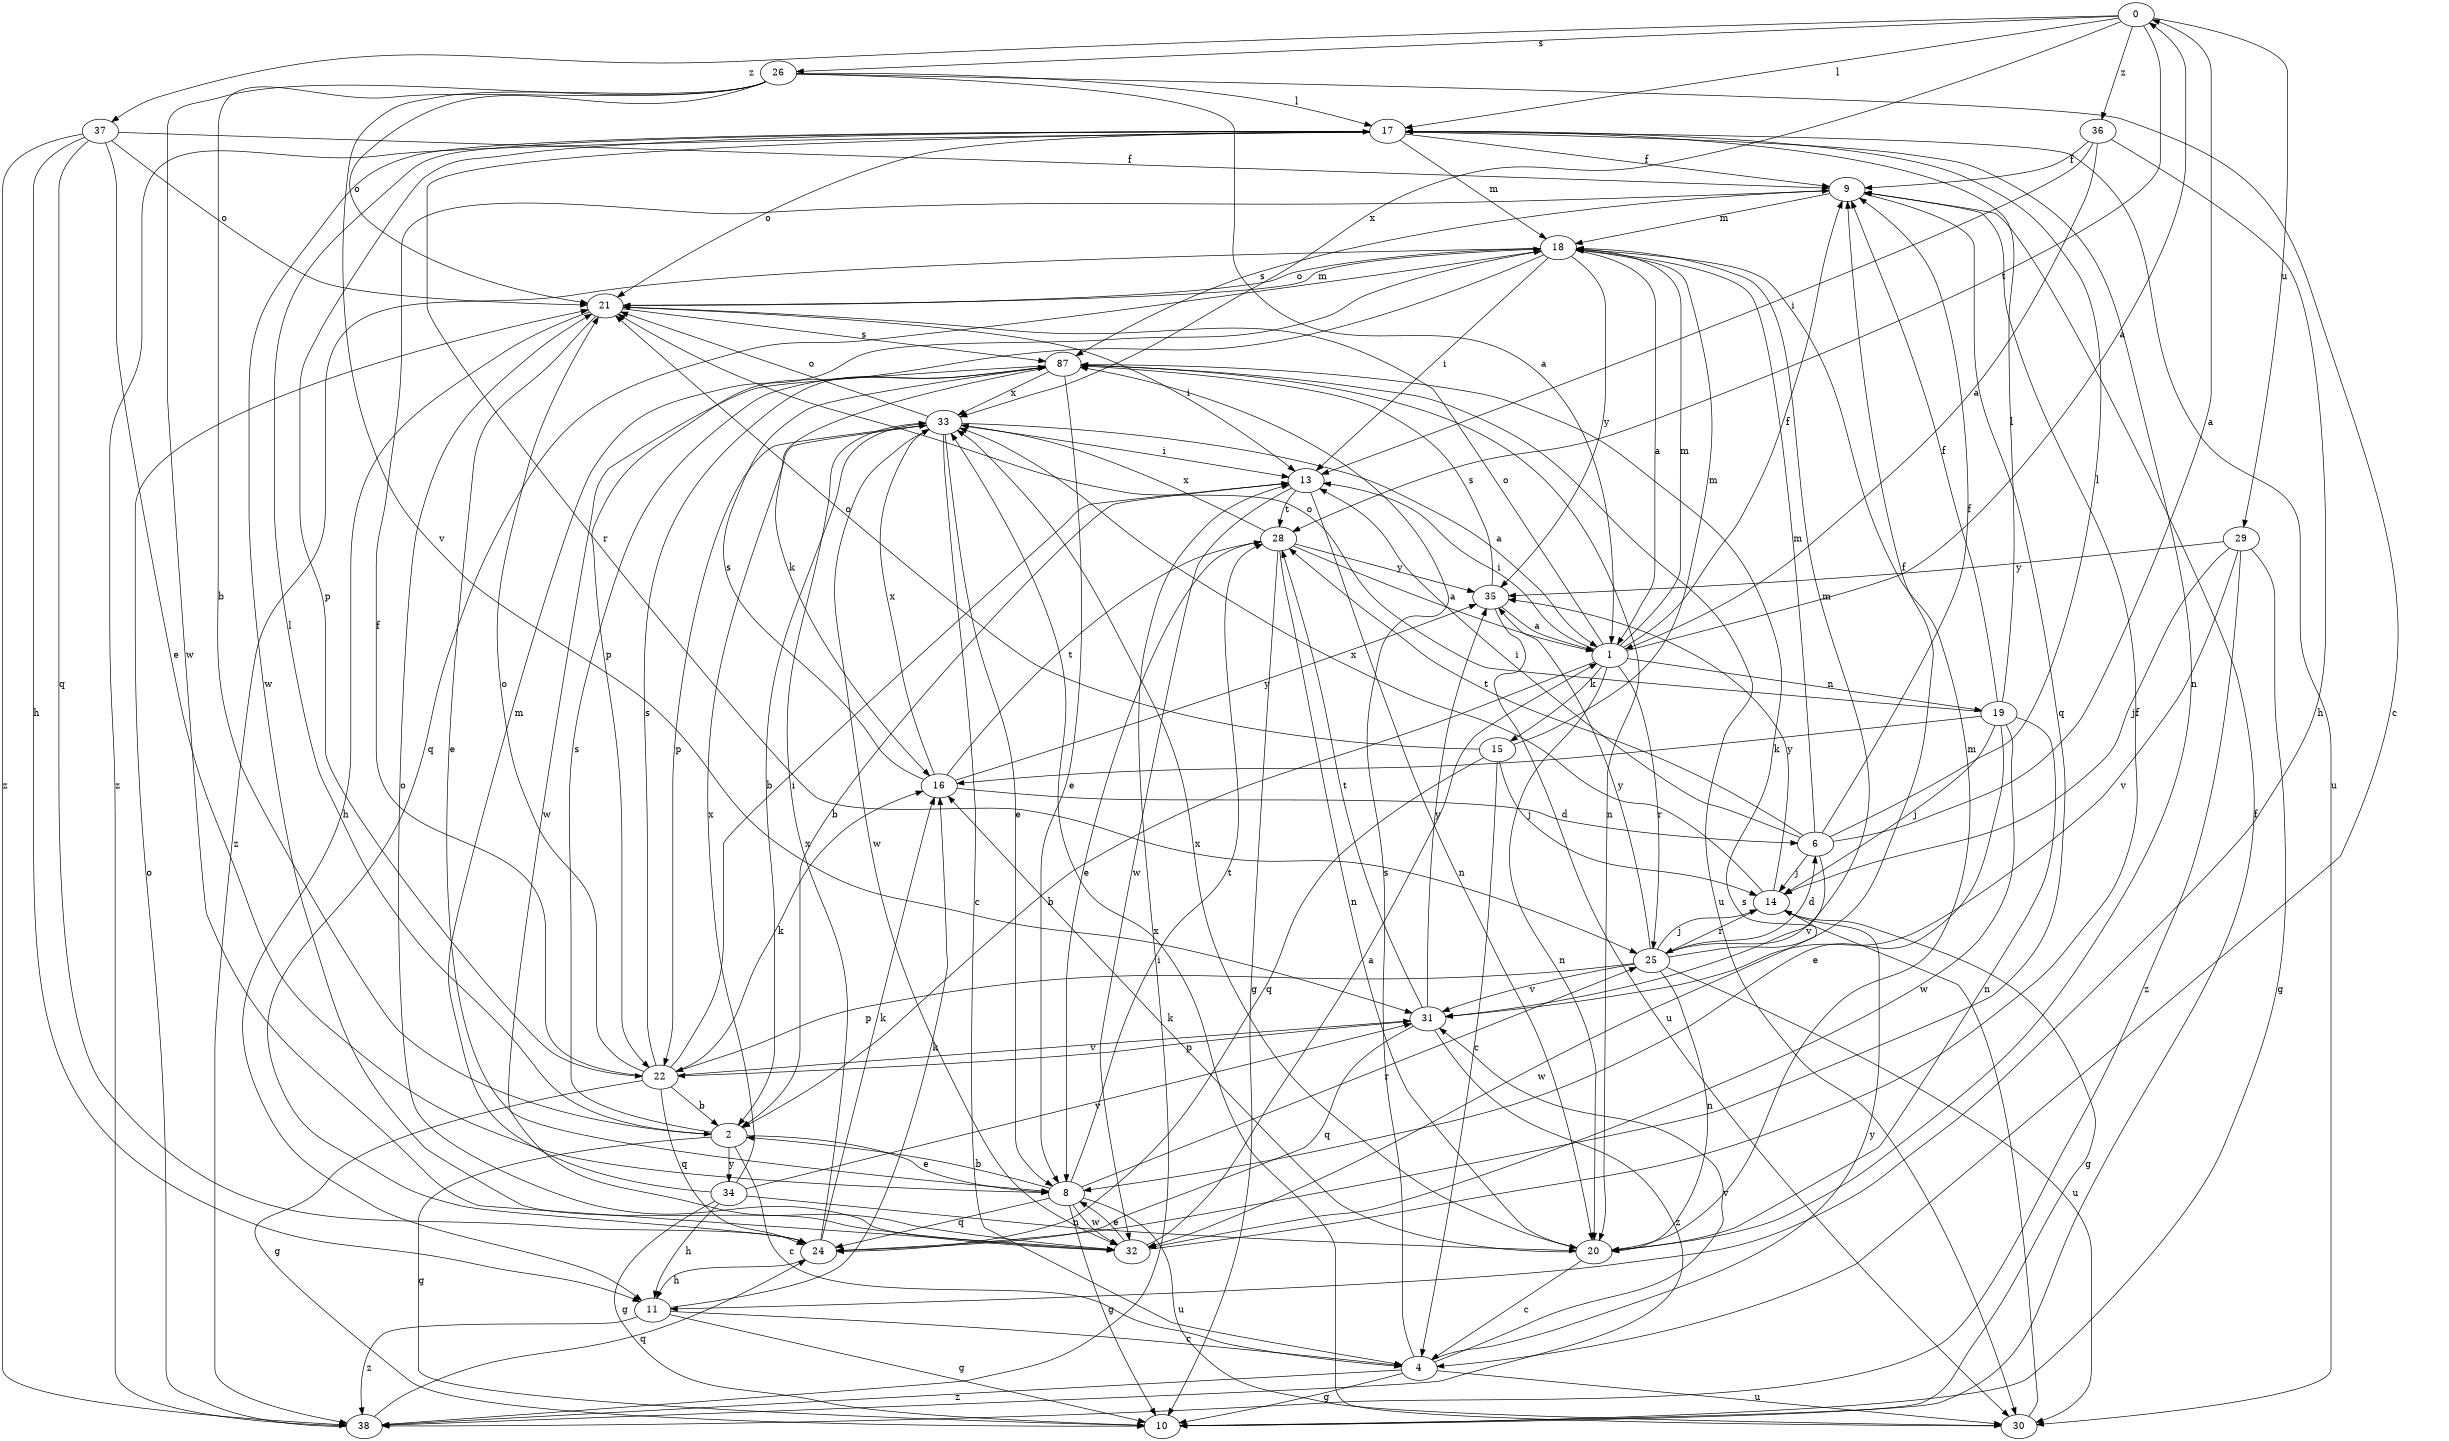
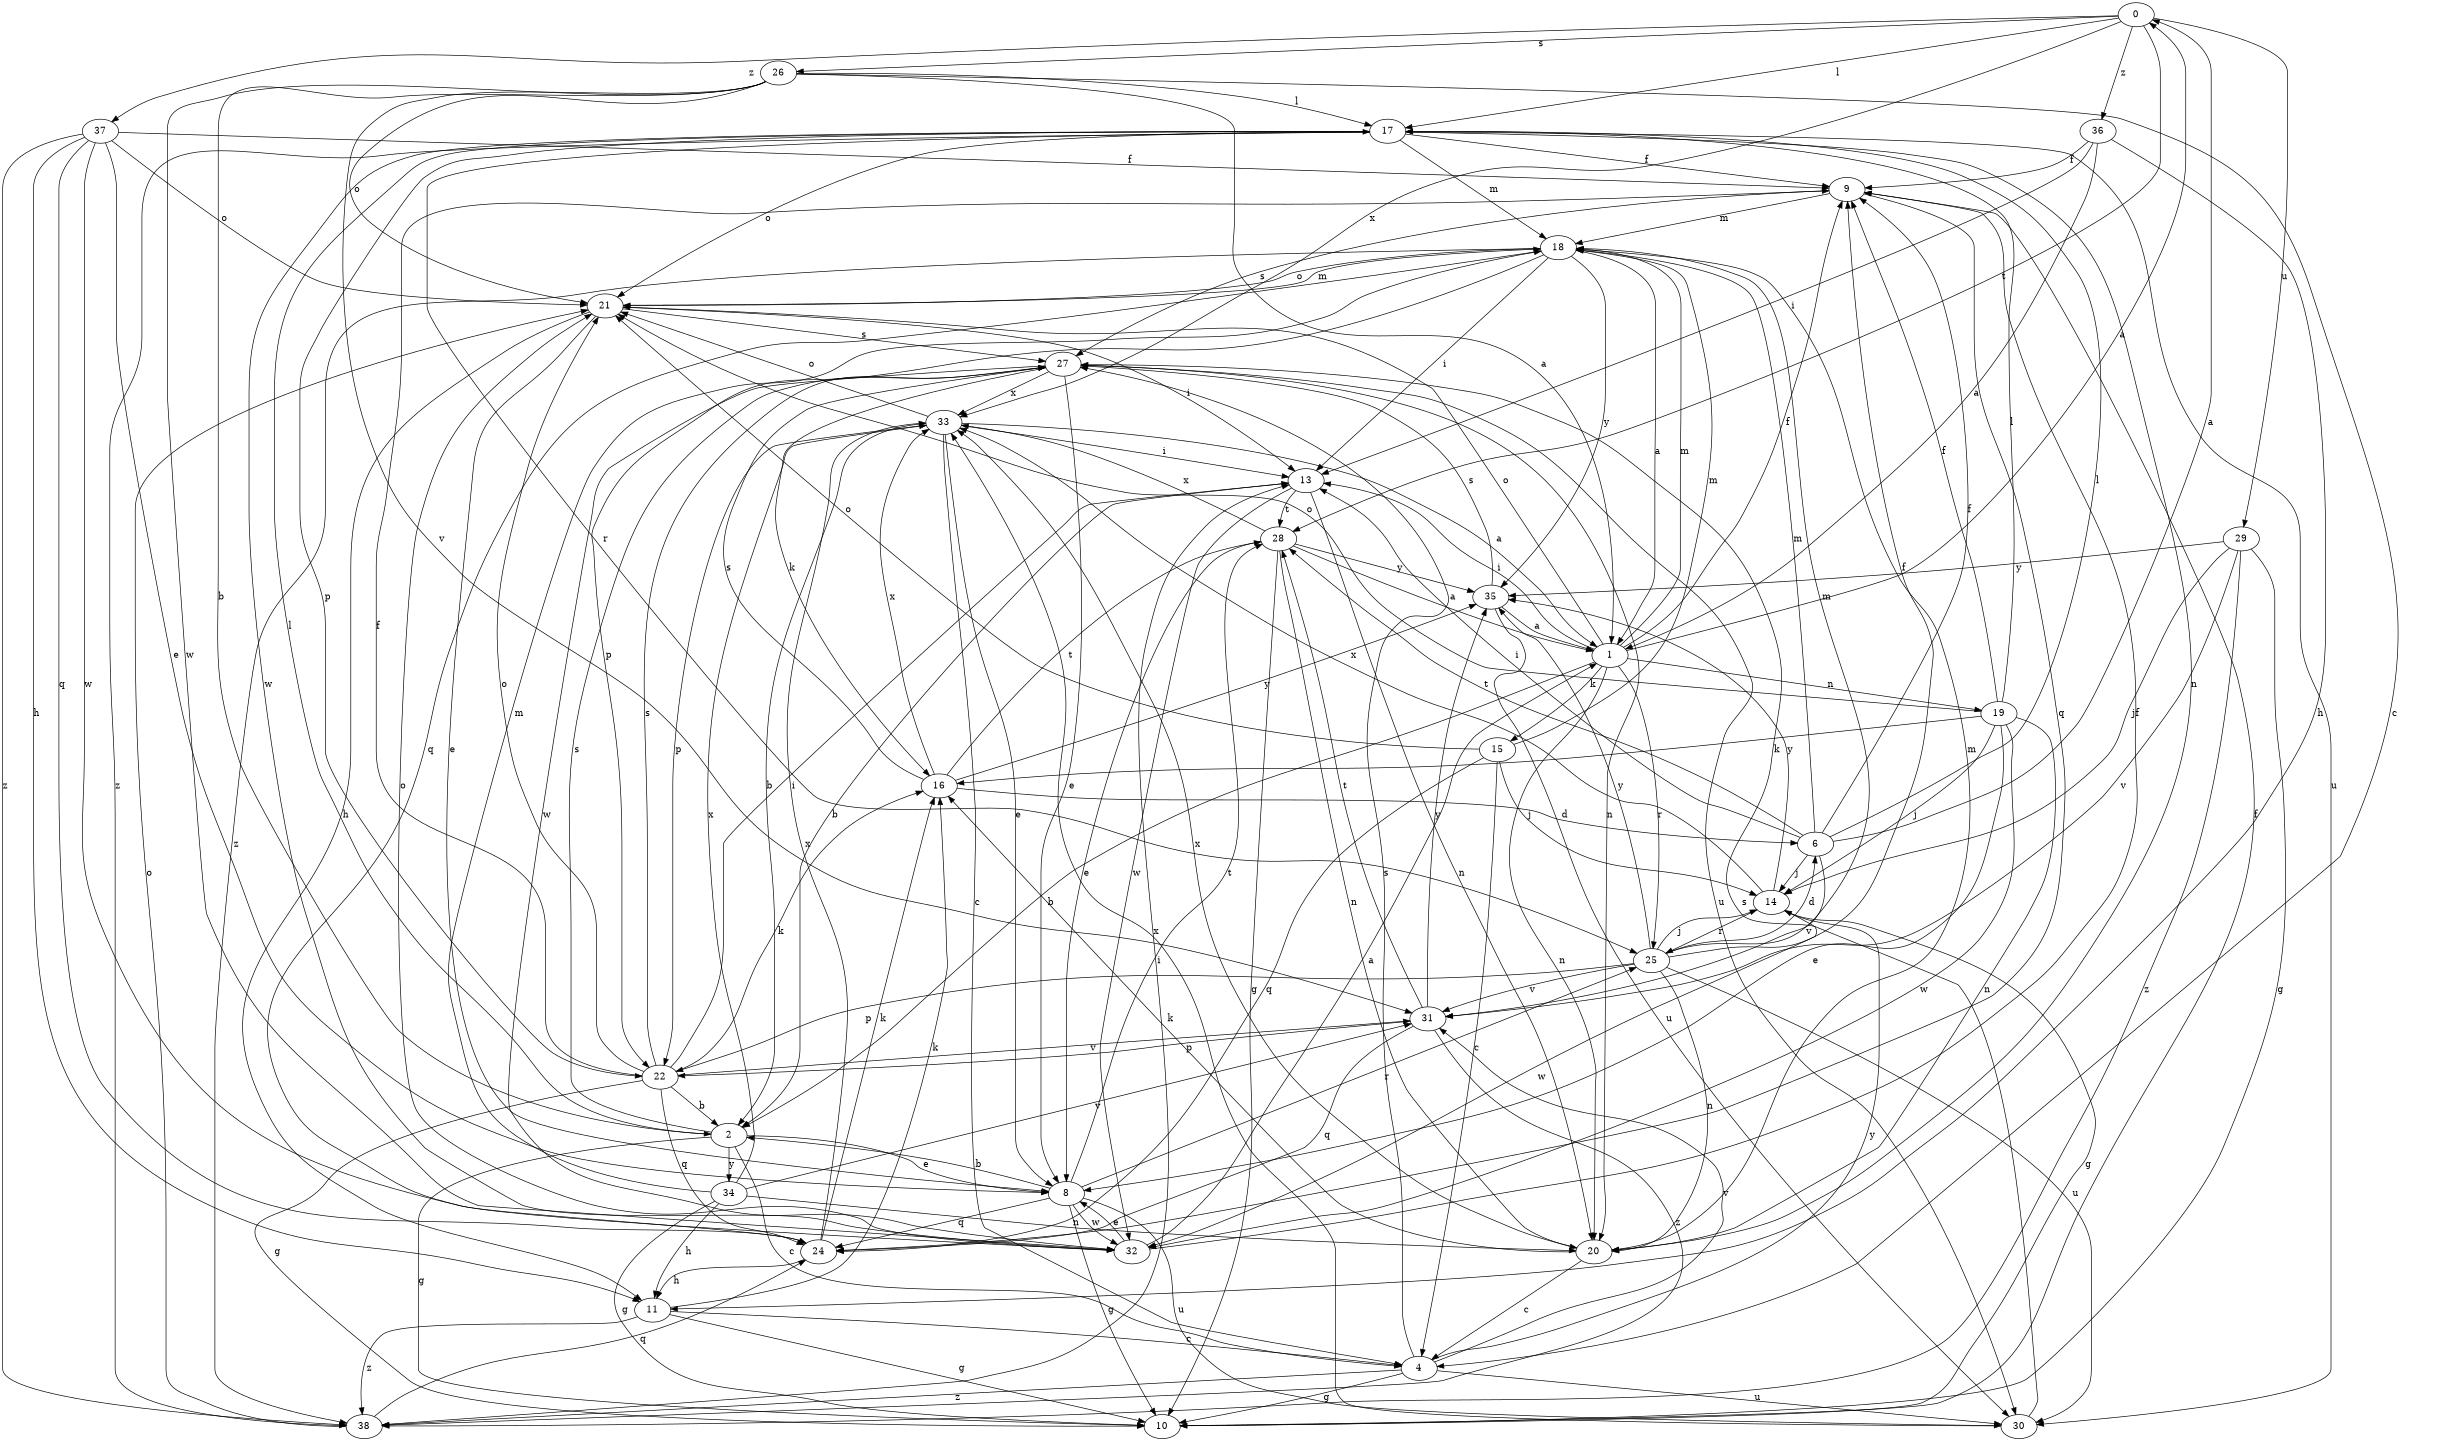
(1063, 364) -> (1063, 364)
(873, 859) -> (188, 1072)
